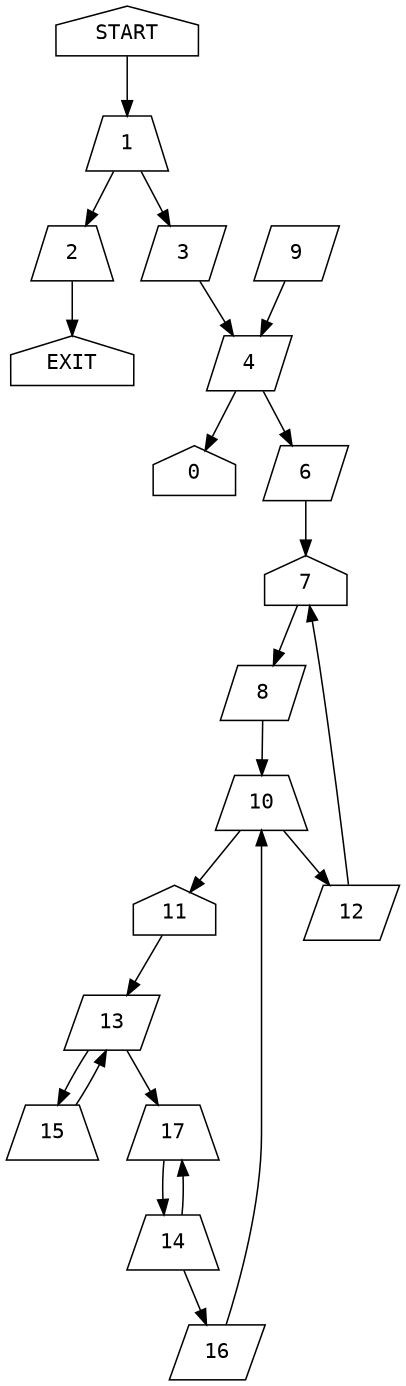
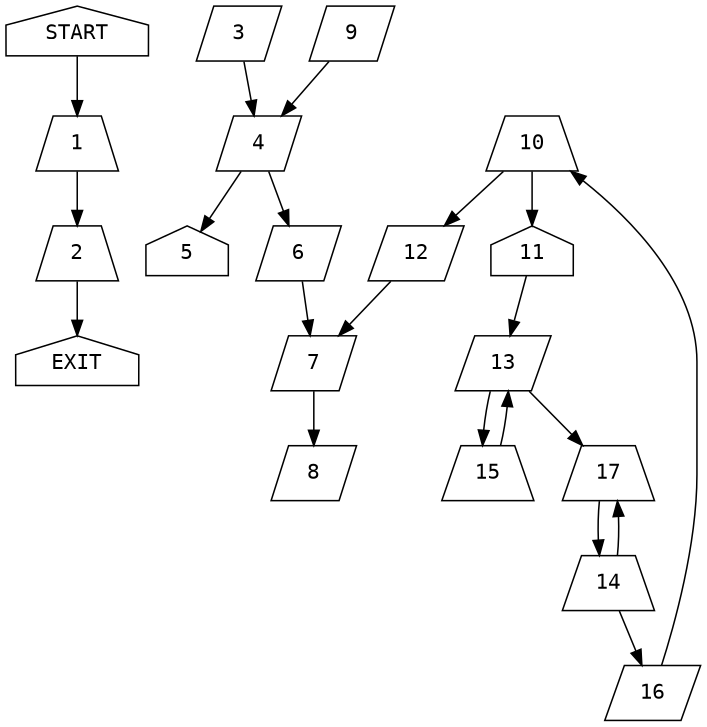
(152, 192) -> none
(194, 473) -> (187, 253)
(306, 583) -> (314, 363)
(262, 740) -> none
